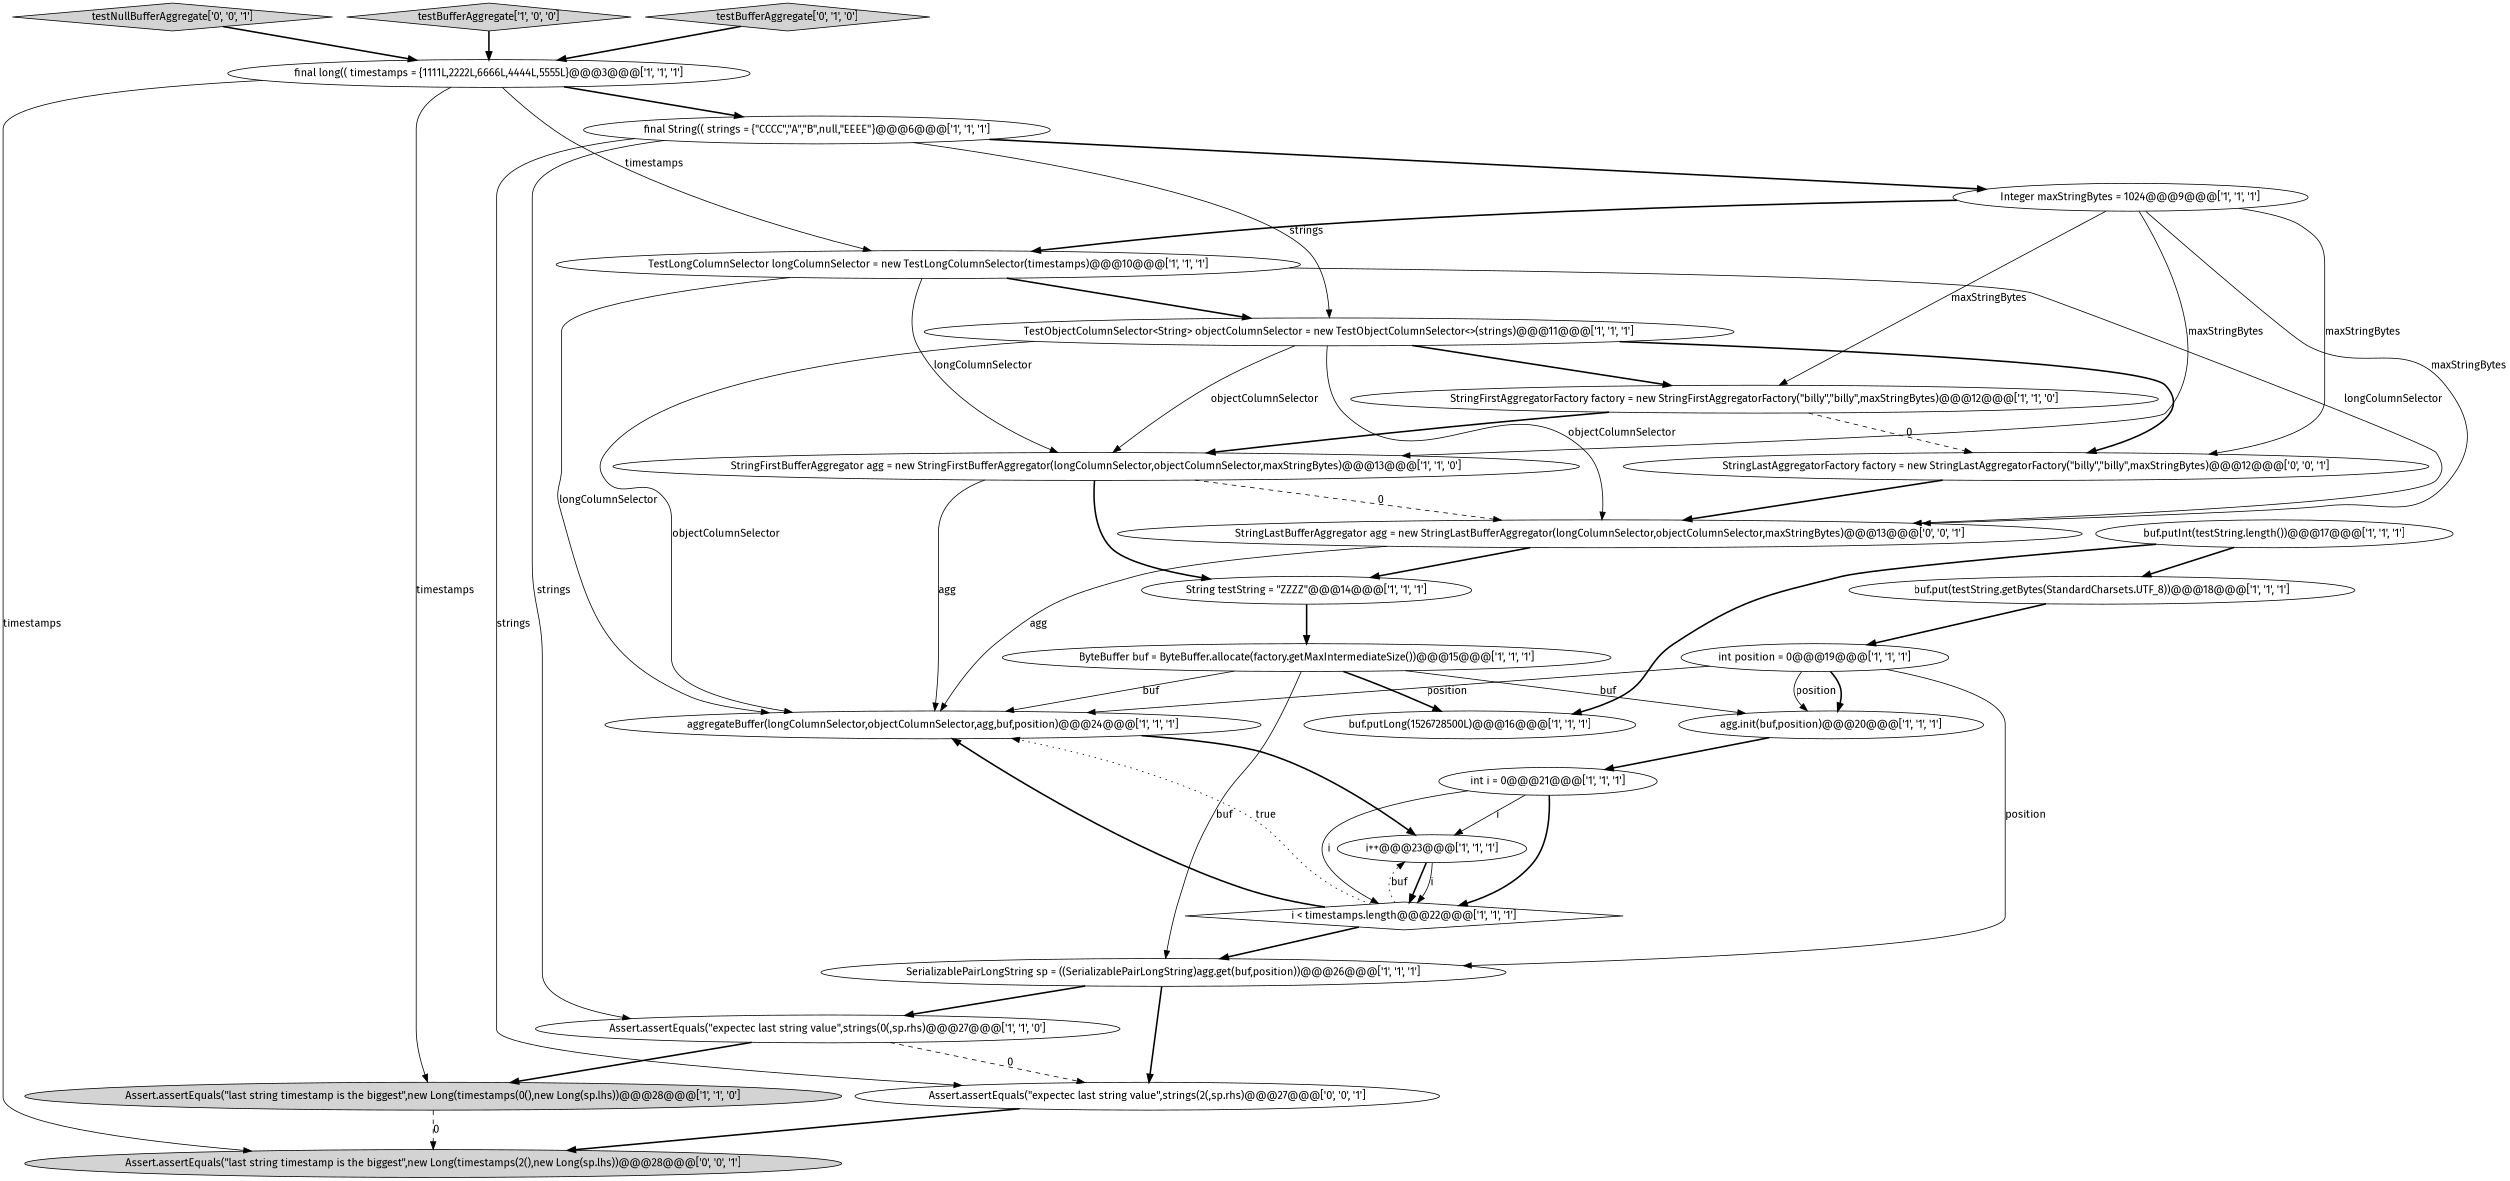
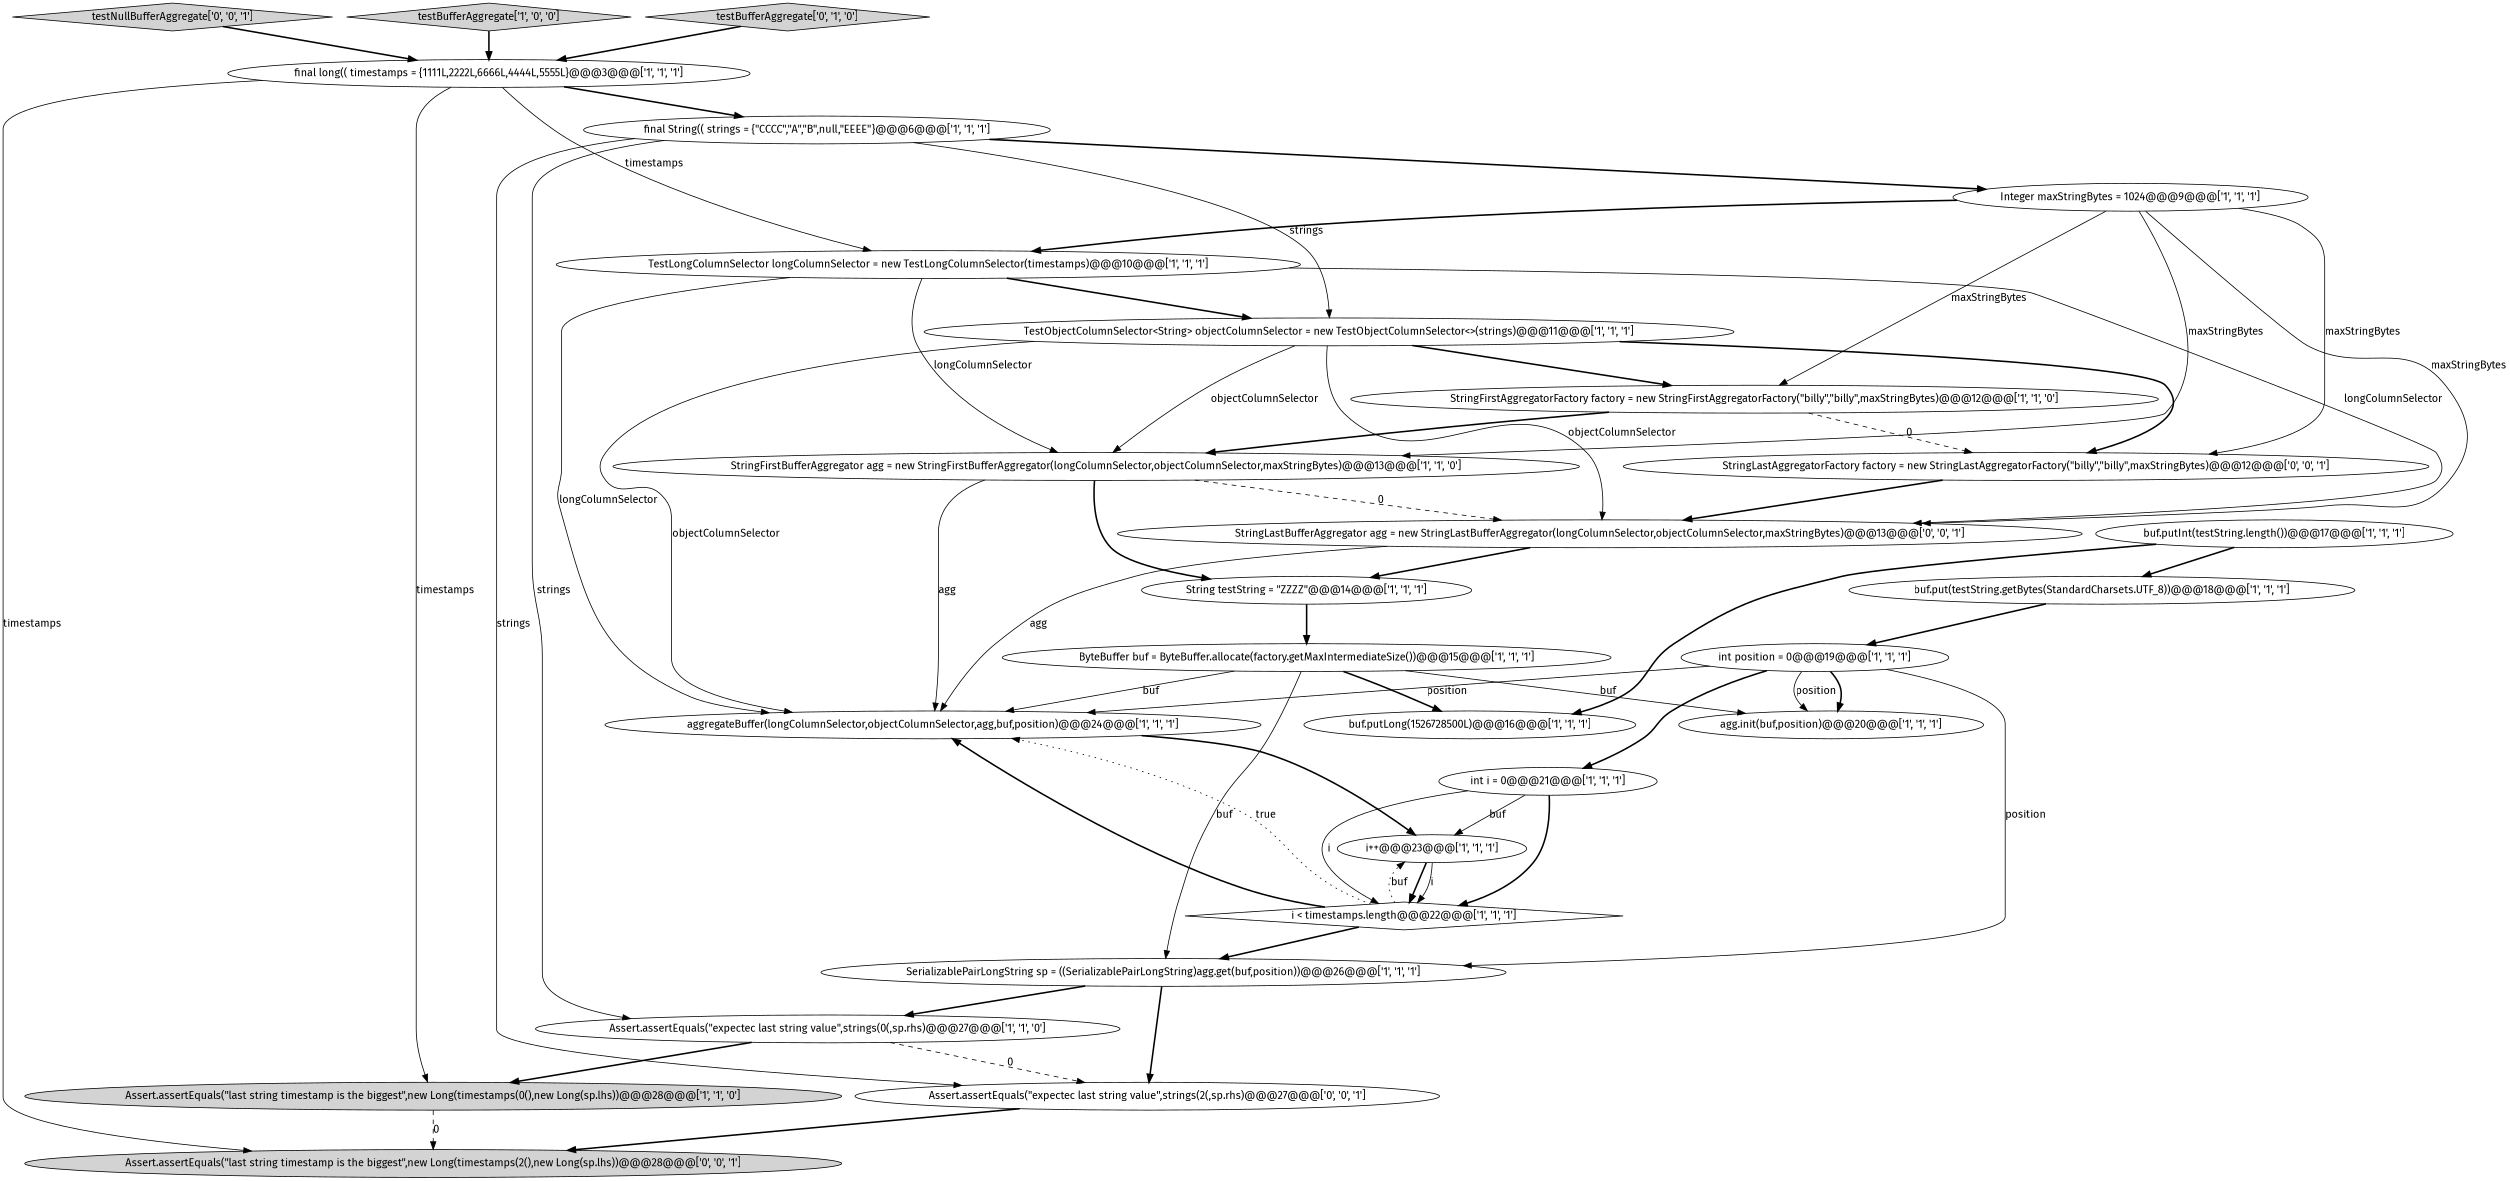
(1691, 753) -> (1674, 710)
(1498, 815) -> (1498, 815)
